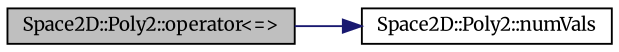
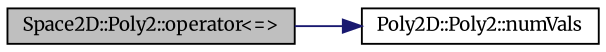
(487, 26) -> (480, 26)
